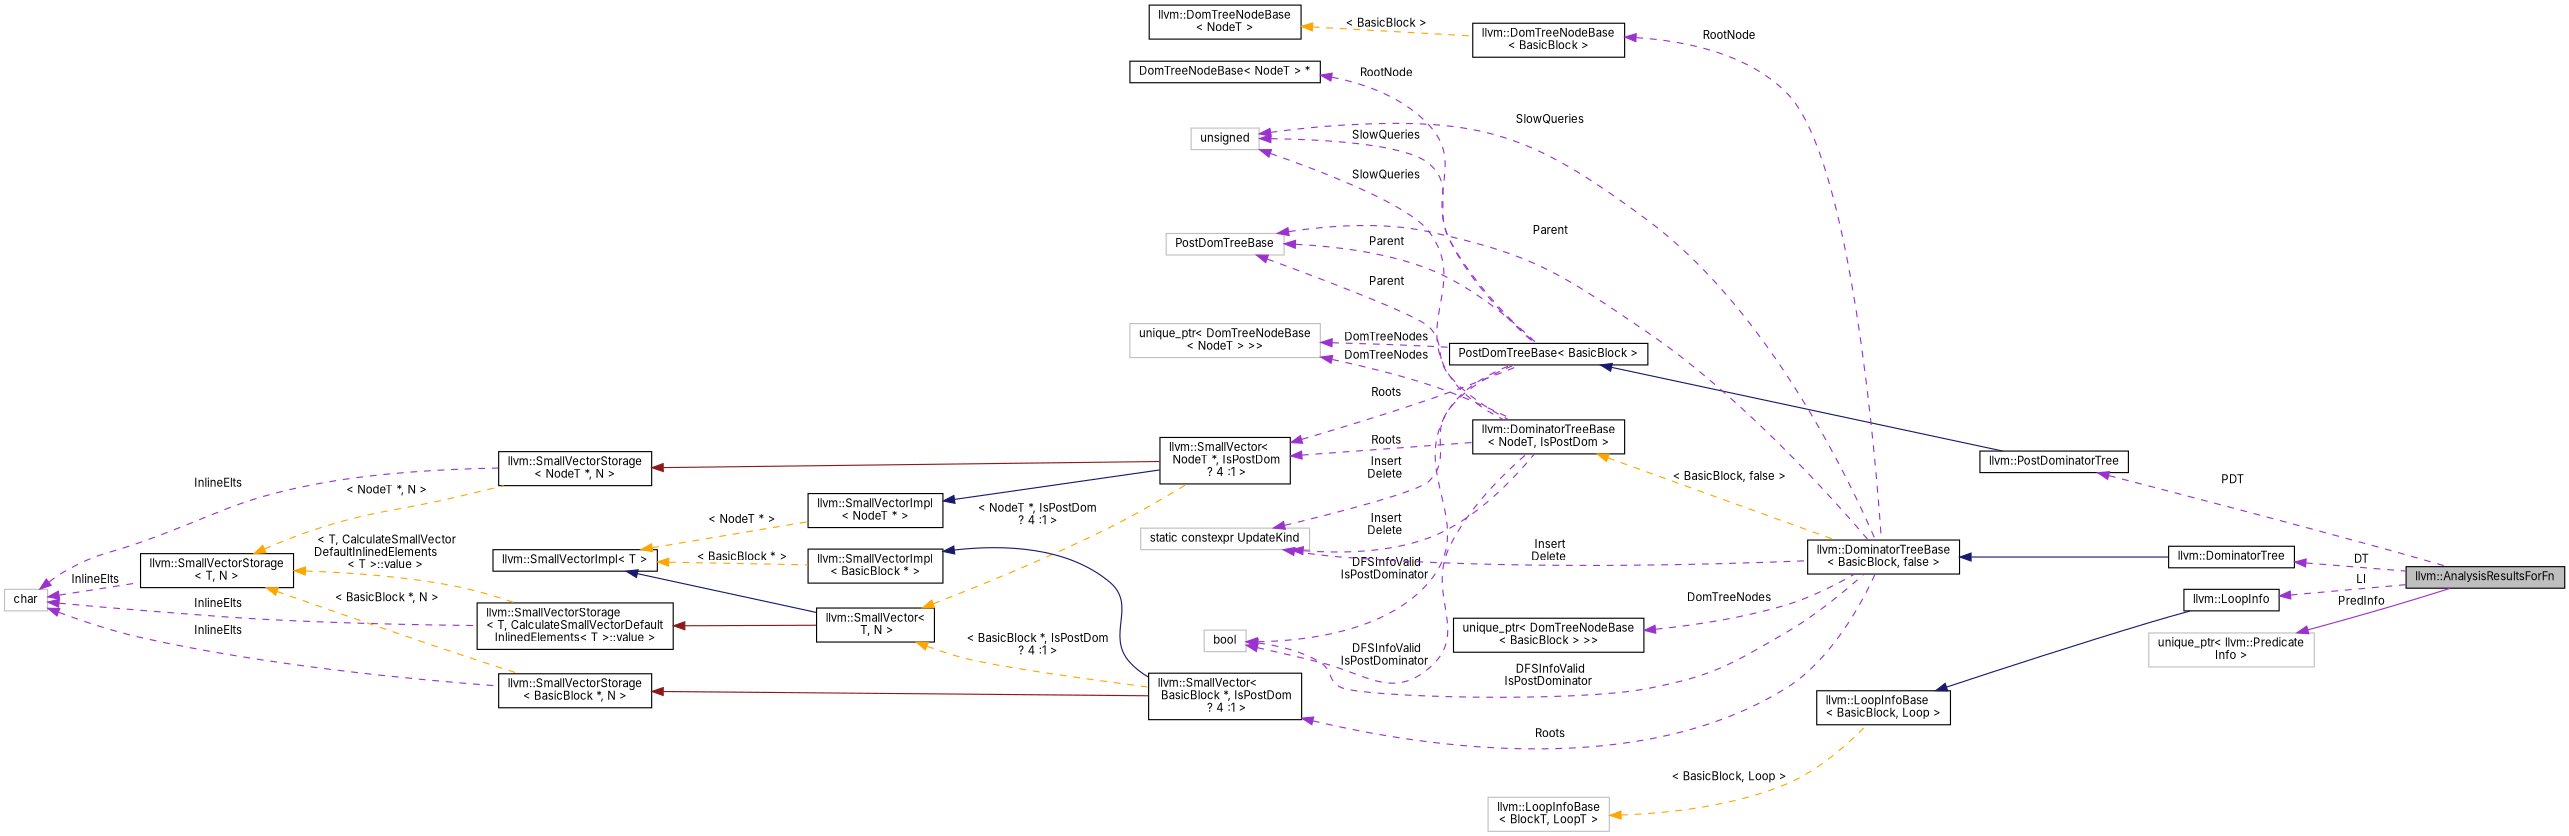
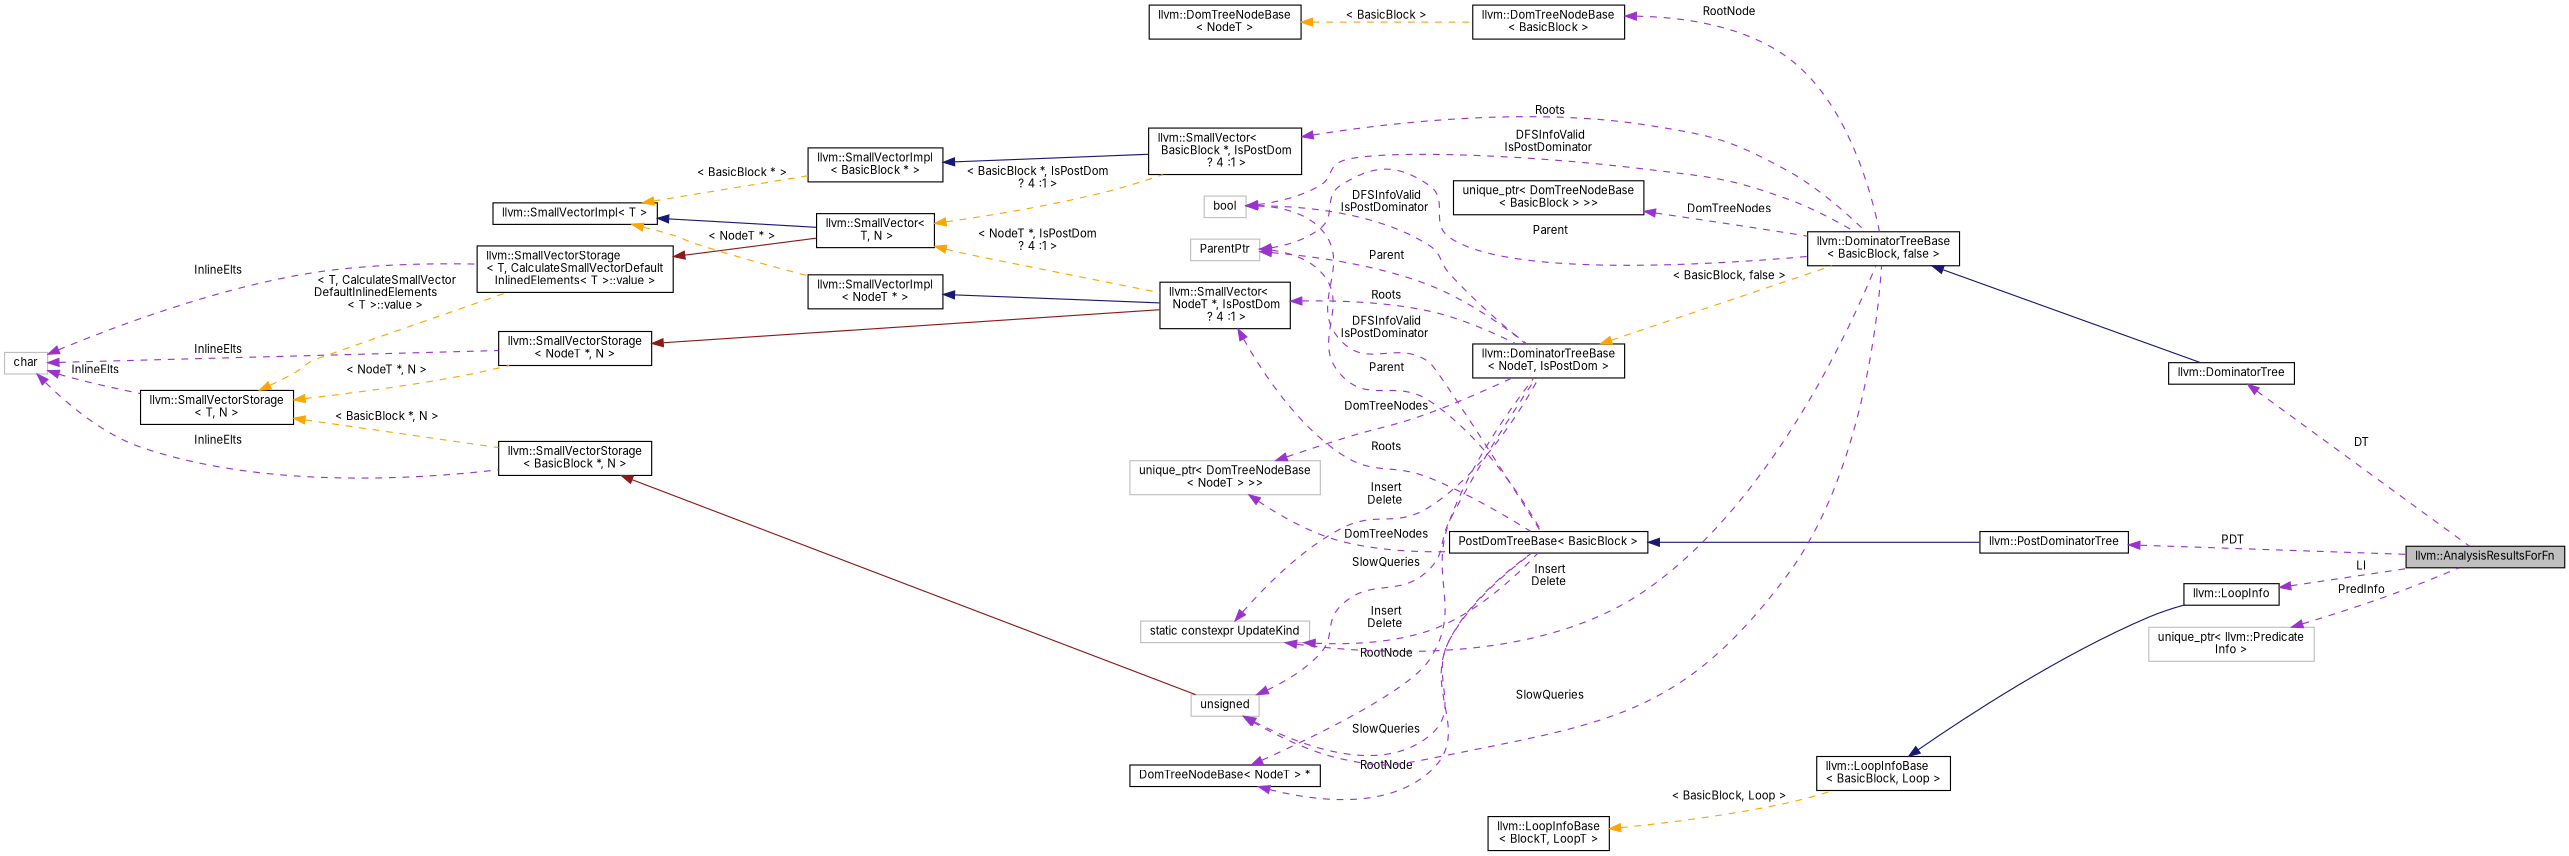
(1225, 244) -> (1225, 250)
none -> (1445, 607)
(2379, 610) -> (2382, 598)
(906, 694) -> (914, 587)
(1549, 814) -> (1549, 834)
